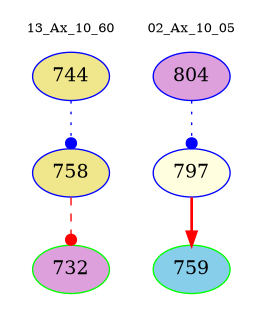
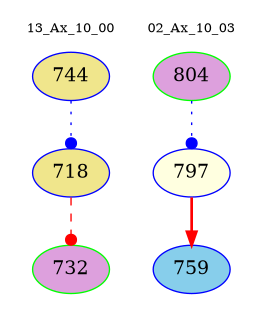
(71, 29) -> (71, 29)
(192, 29) -> (192, 29)
(192, 76) -> (192, 76)
(71, 173) -> (71, 173)
(192, 269) -> (192, 269)
